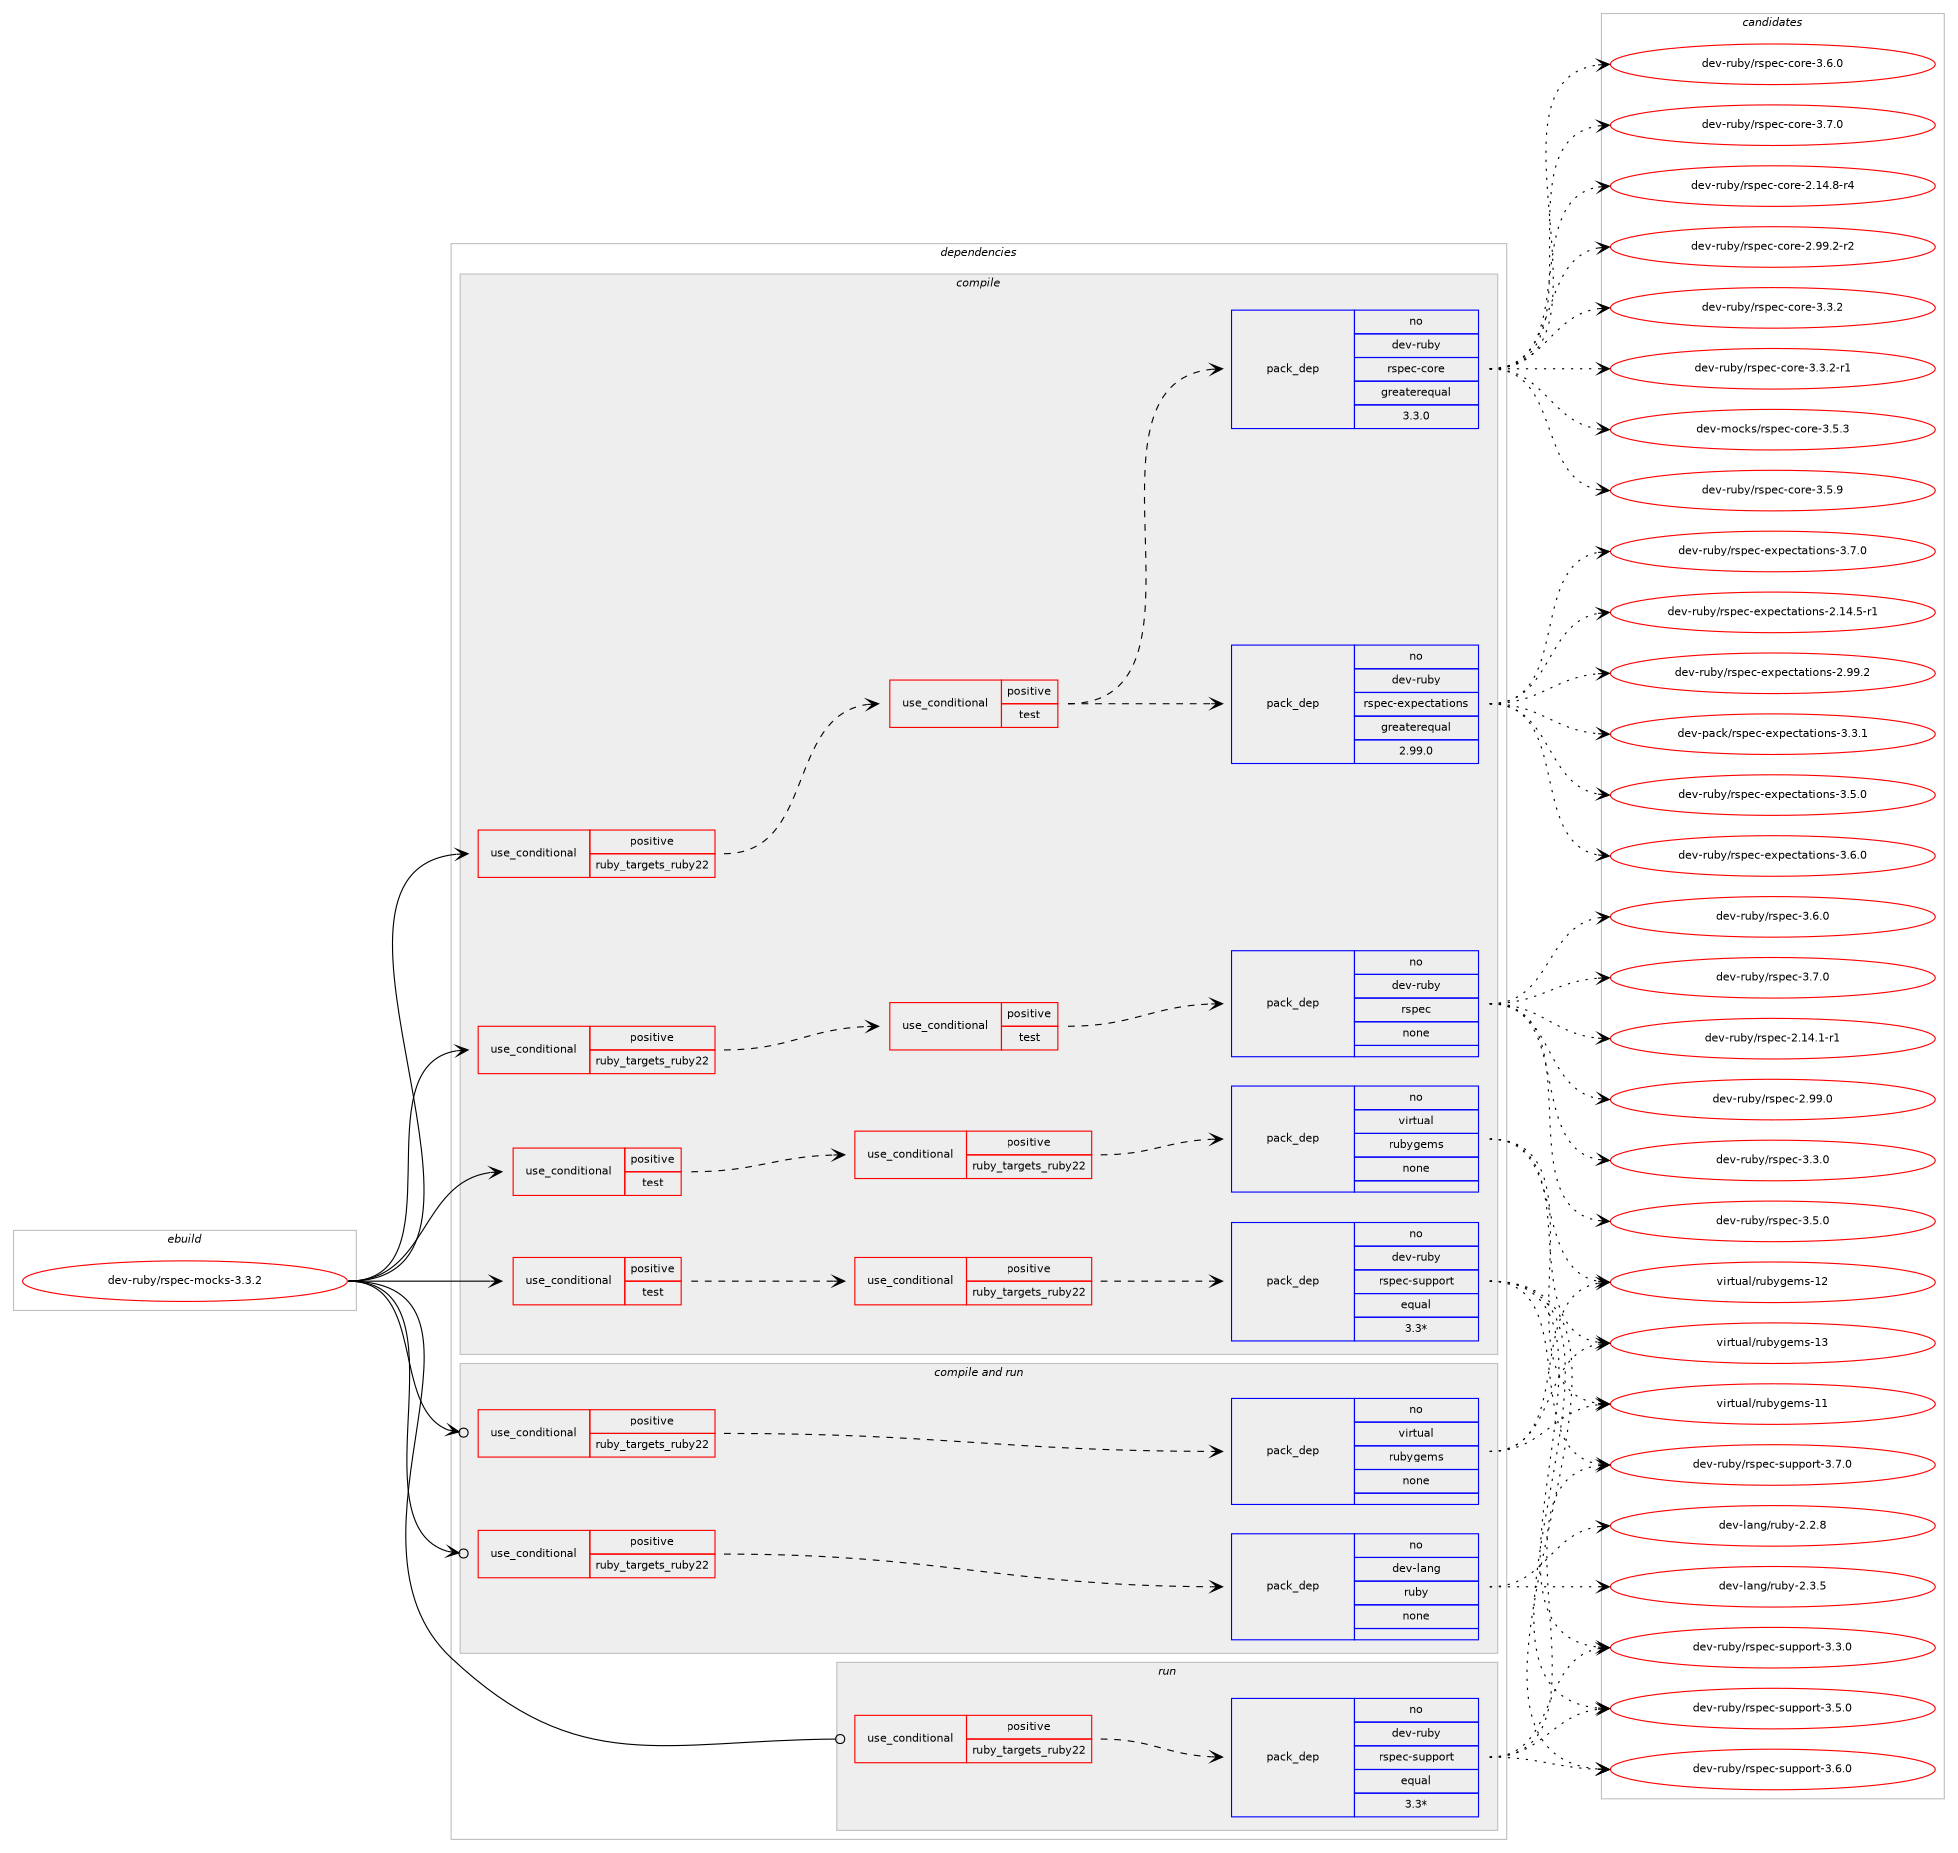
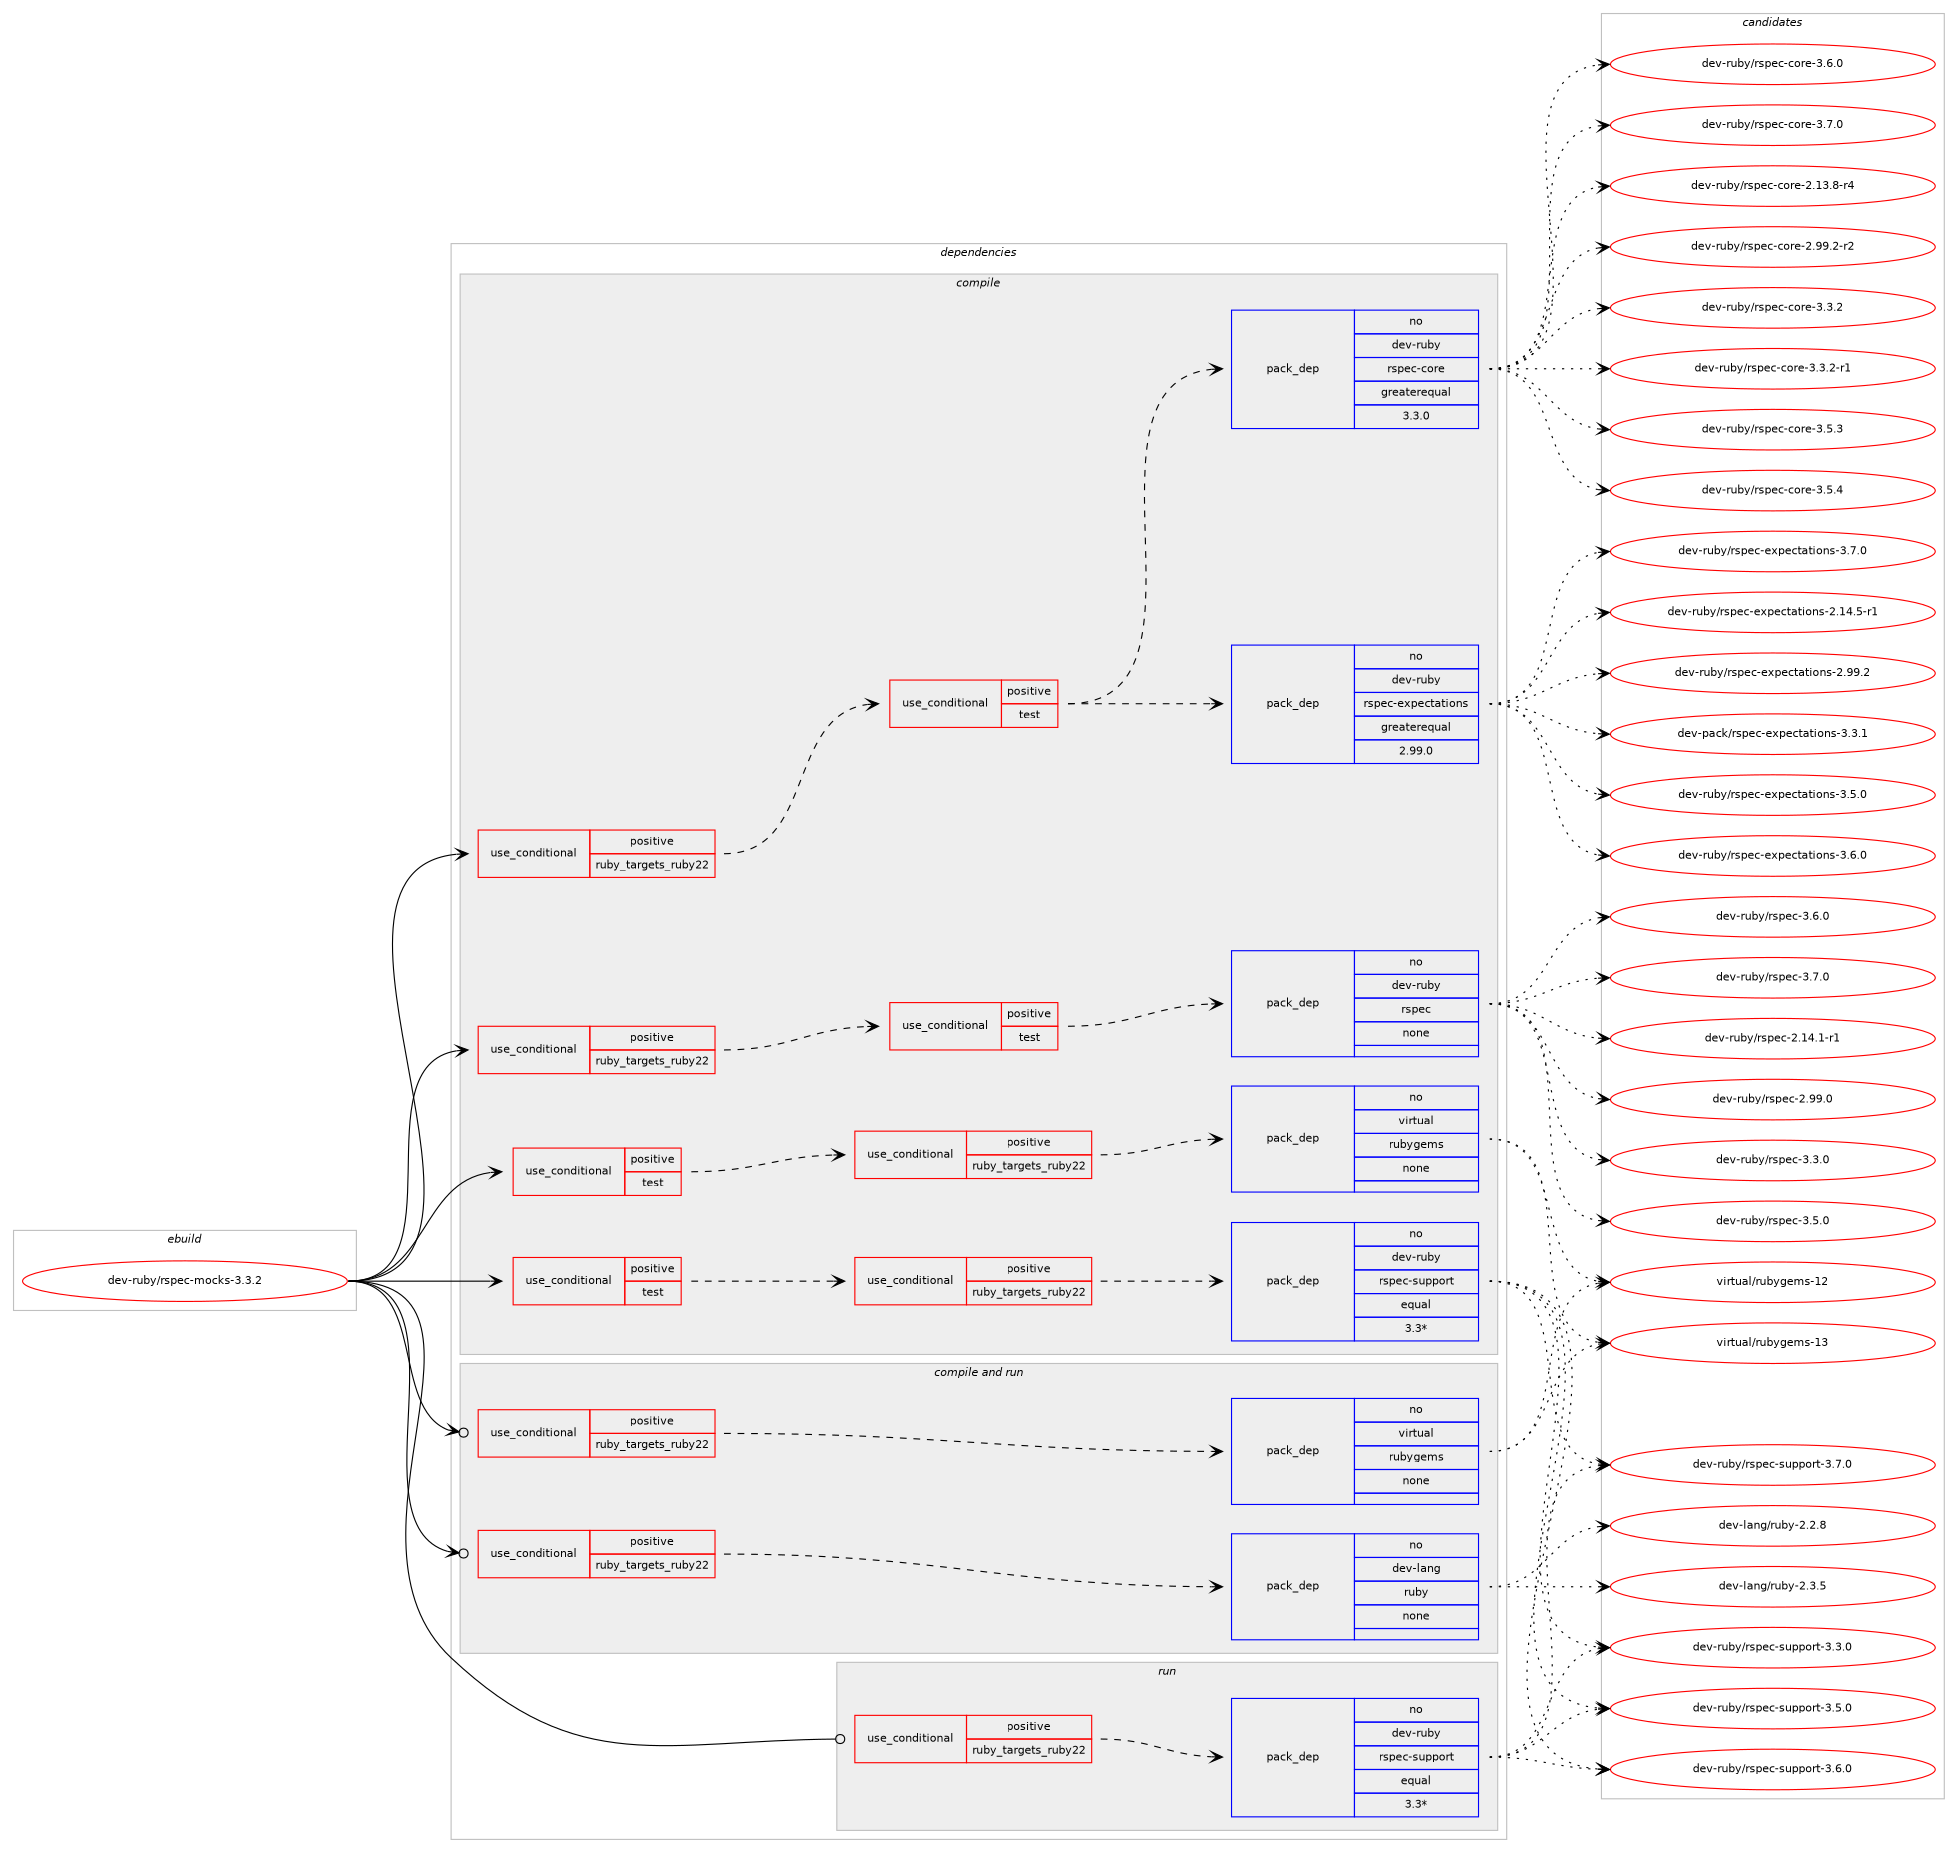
(1773, 186) -> (1773, 186)
(1773, 430) -> (1773, 430)
(1773, 491) -> (1773, 491)
(1773, 1404) -> none
